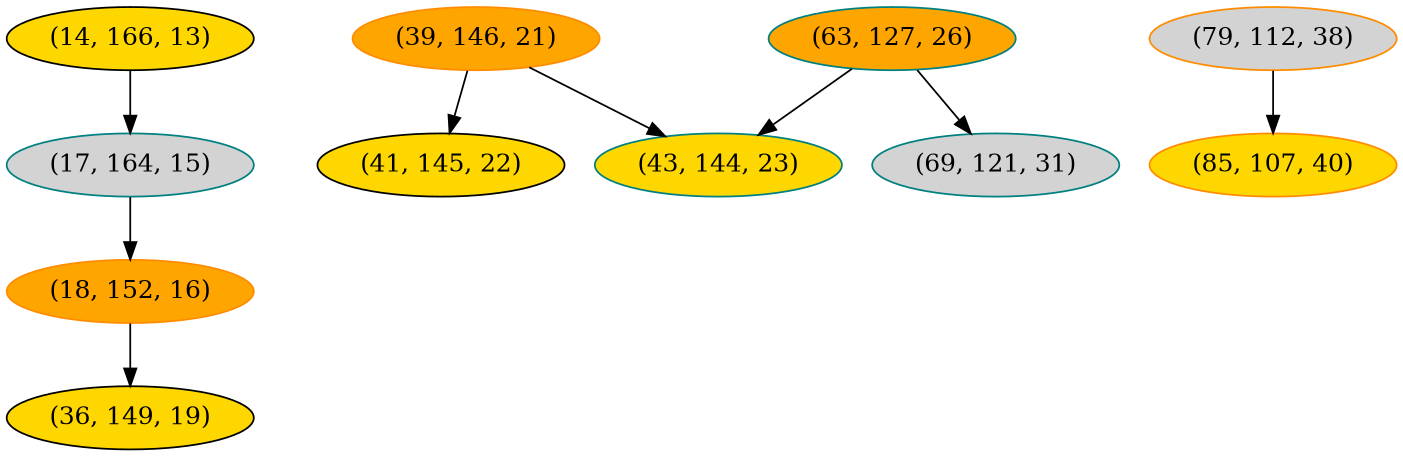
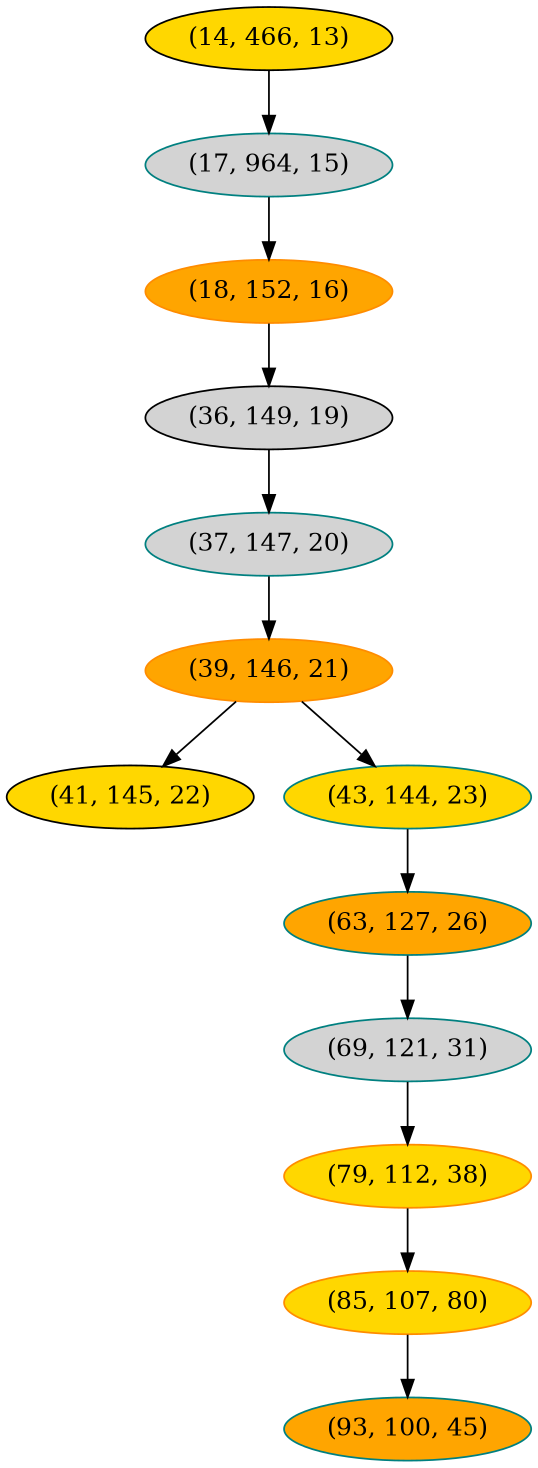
(130, 39) -> (269, 39)
(1273, 39) -> (408, 1176)
(812, 97) -> (408, 852)
(130, 165) -> (269, 165)
(1273, 165) -> (408, 1303)
(130, 418) -> (269, 418)
none -> (269, 544)
none -> (408, 1104)
none -> (408, 1429)
